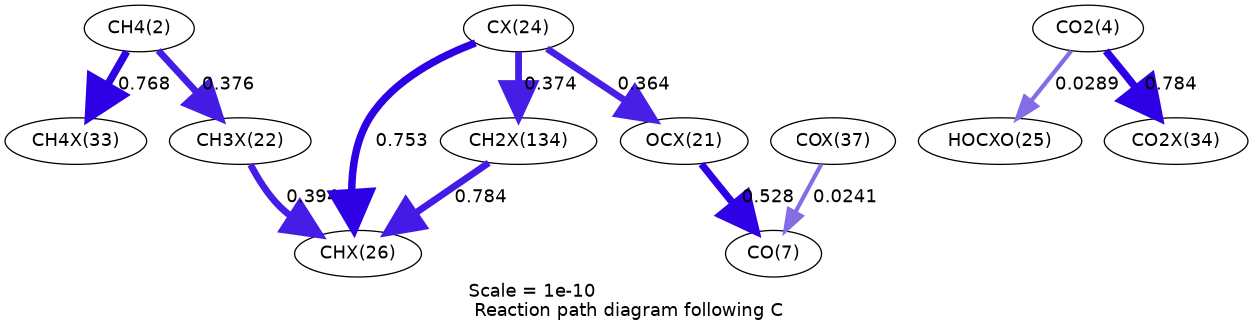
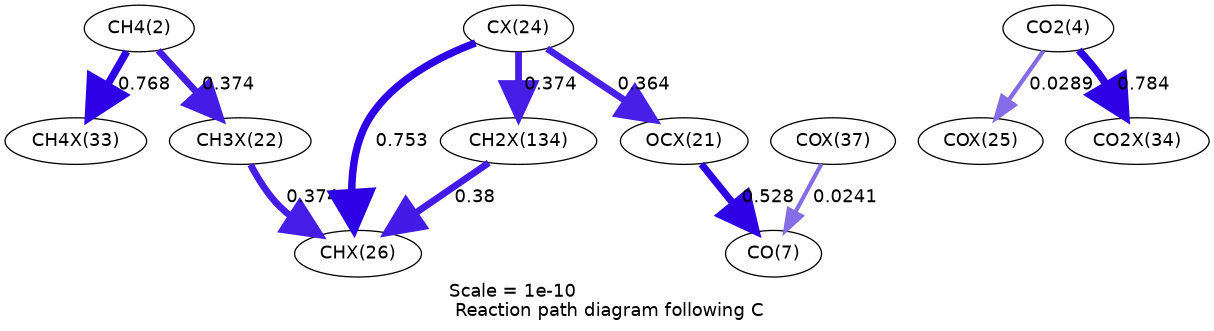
(226, 85) -> (226, 85)
(1000, 141) -> (981, 141)
(310, 197) -> (310, 197)
(478, 197) -> (473, 197)
